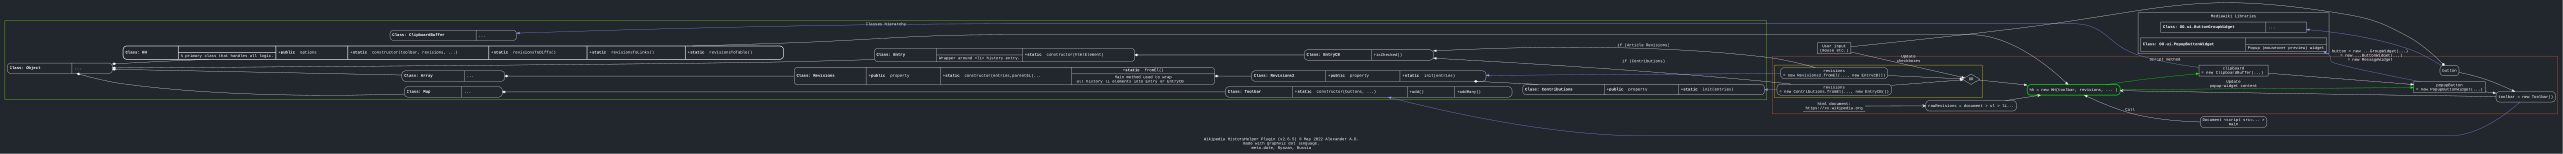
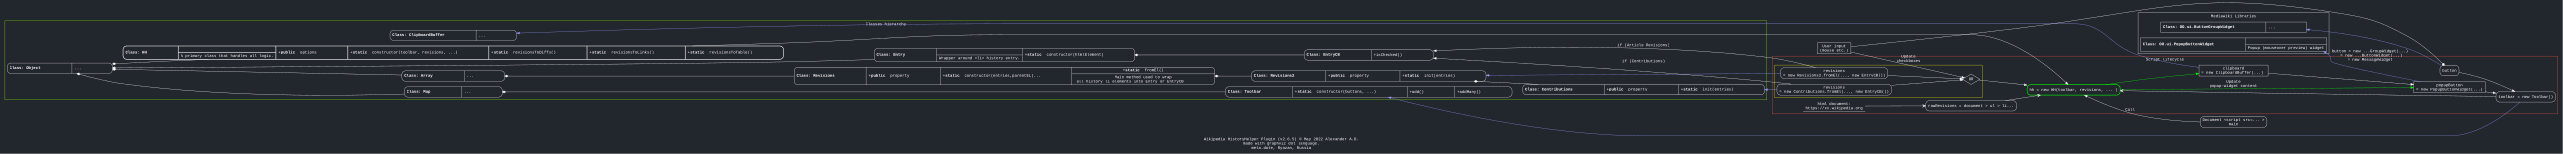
(2165, 59) -> (2165, 59)
